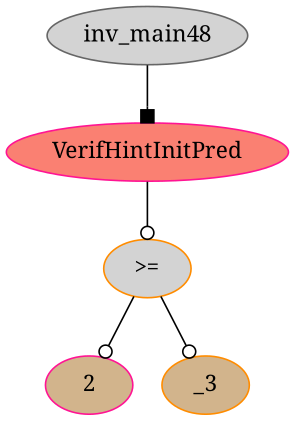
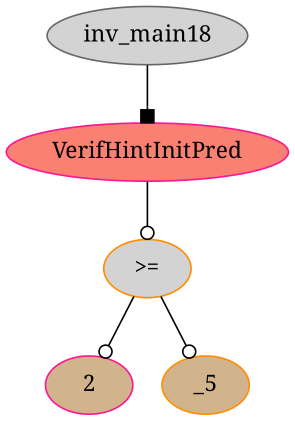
(147, 36) -> (147, 36)
(206, 385) -> (206, 385)
